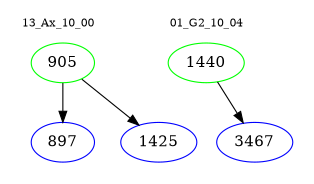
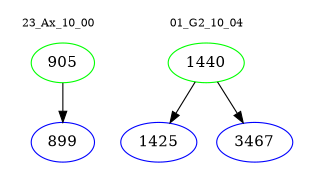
(58, 24) -> (58, 24)
(96, 91) -> (186, 98)
(63, 142) -> (63, 142)
